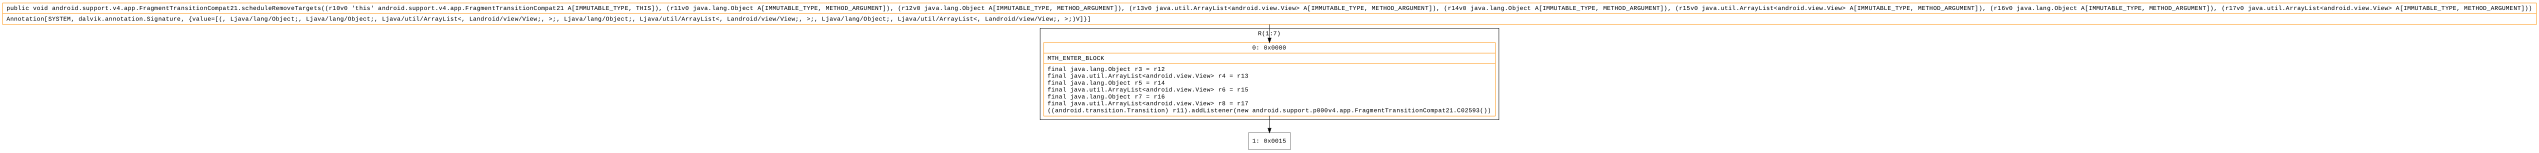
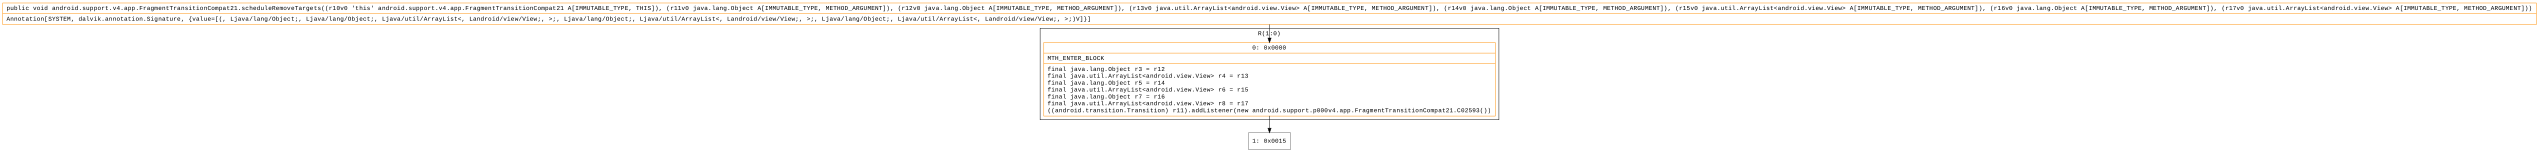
(1270, 34) -> (1270, 34)
